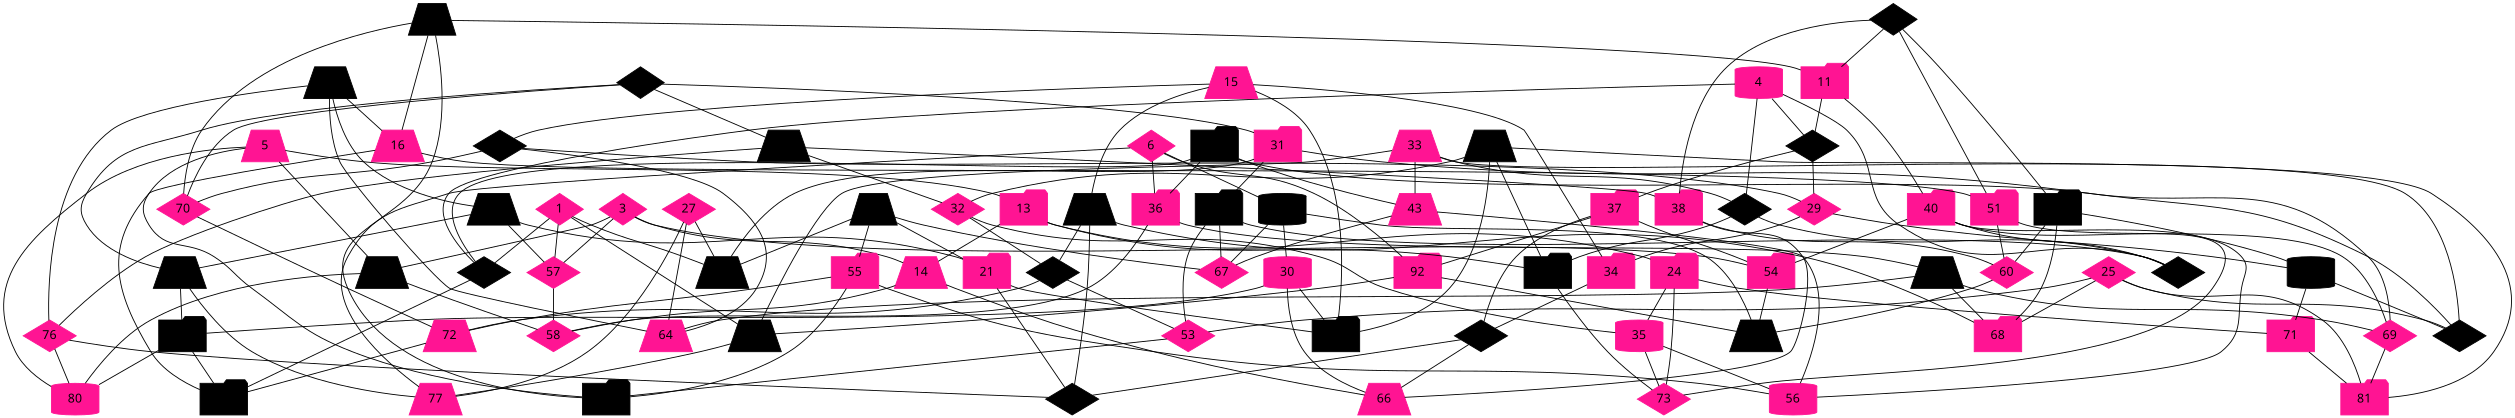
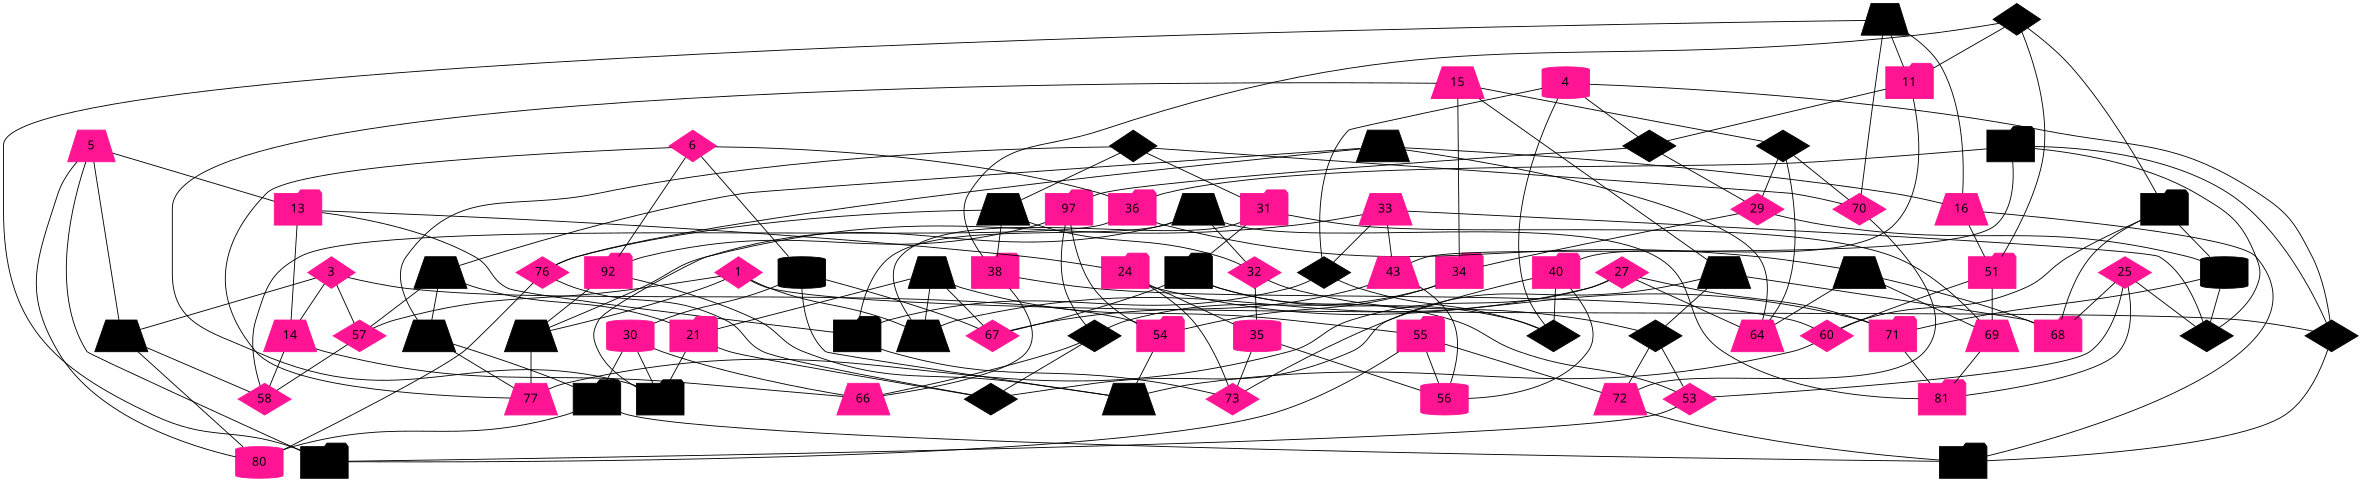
(1615, 209) -> (1069, 209)
(1834, 247) -> (1310, 309)
none -> (1697, 290)
(2390, 336) -> (1992, 336)
